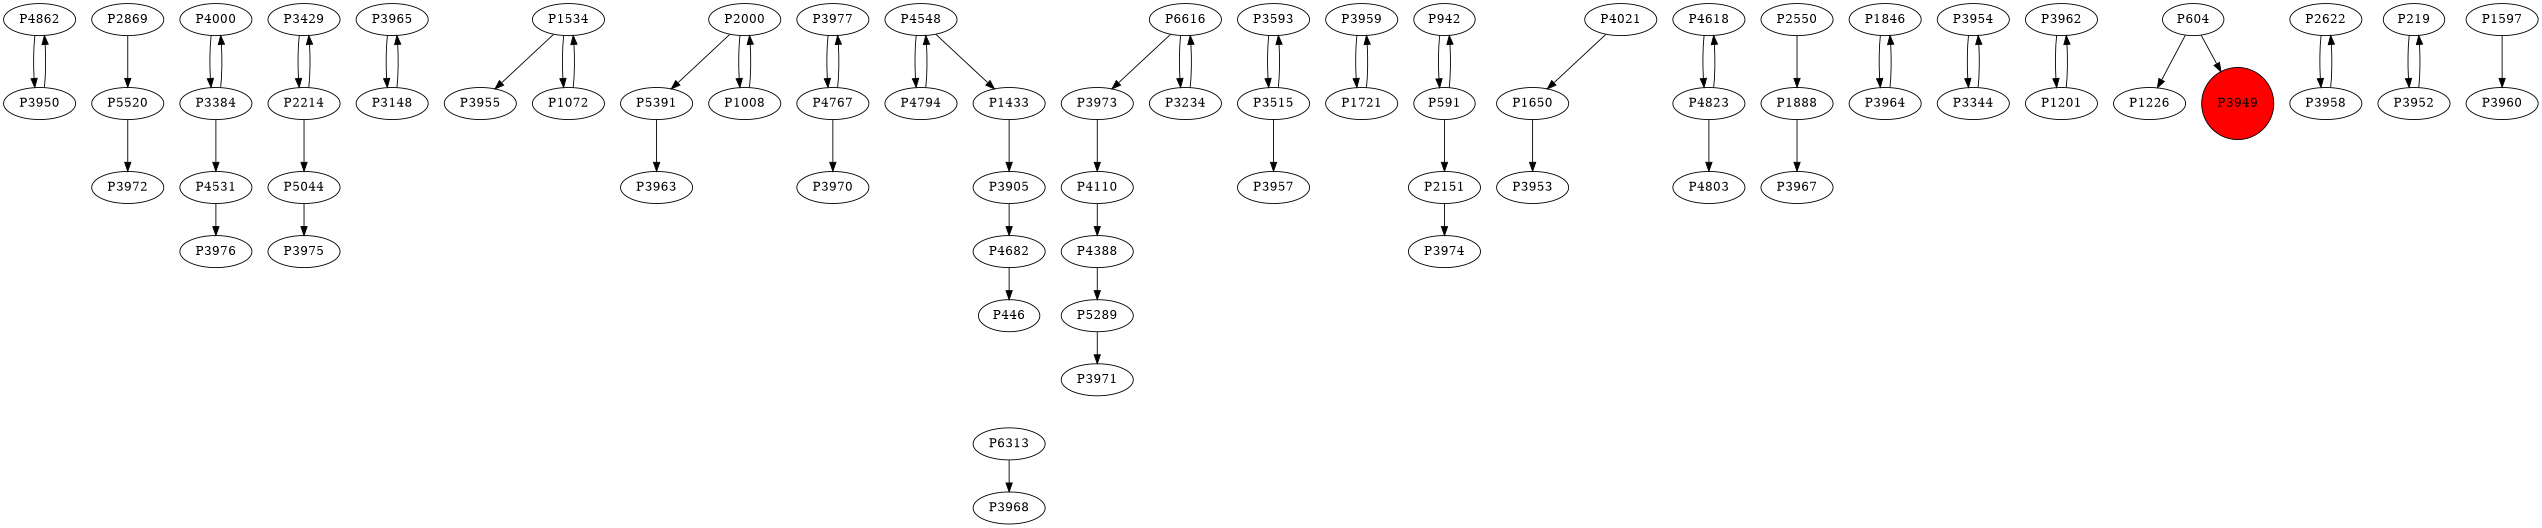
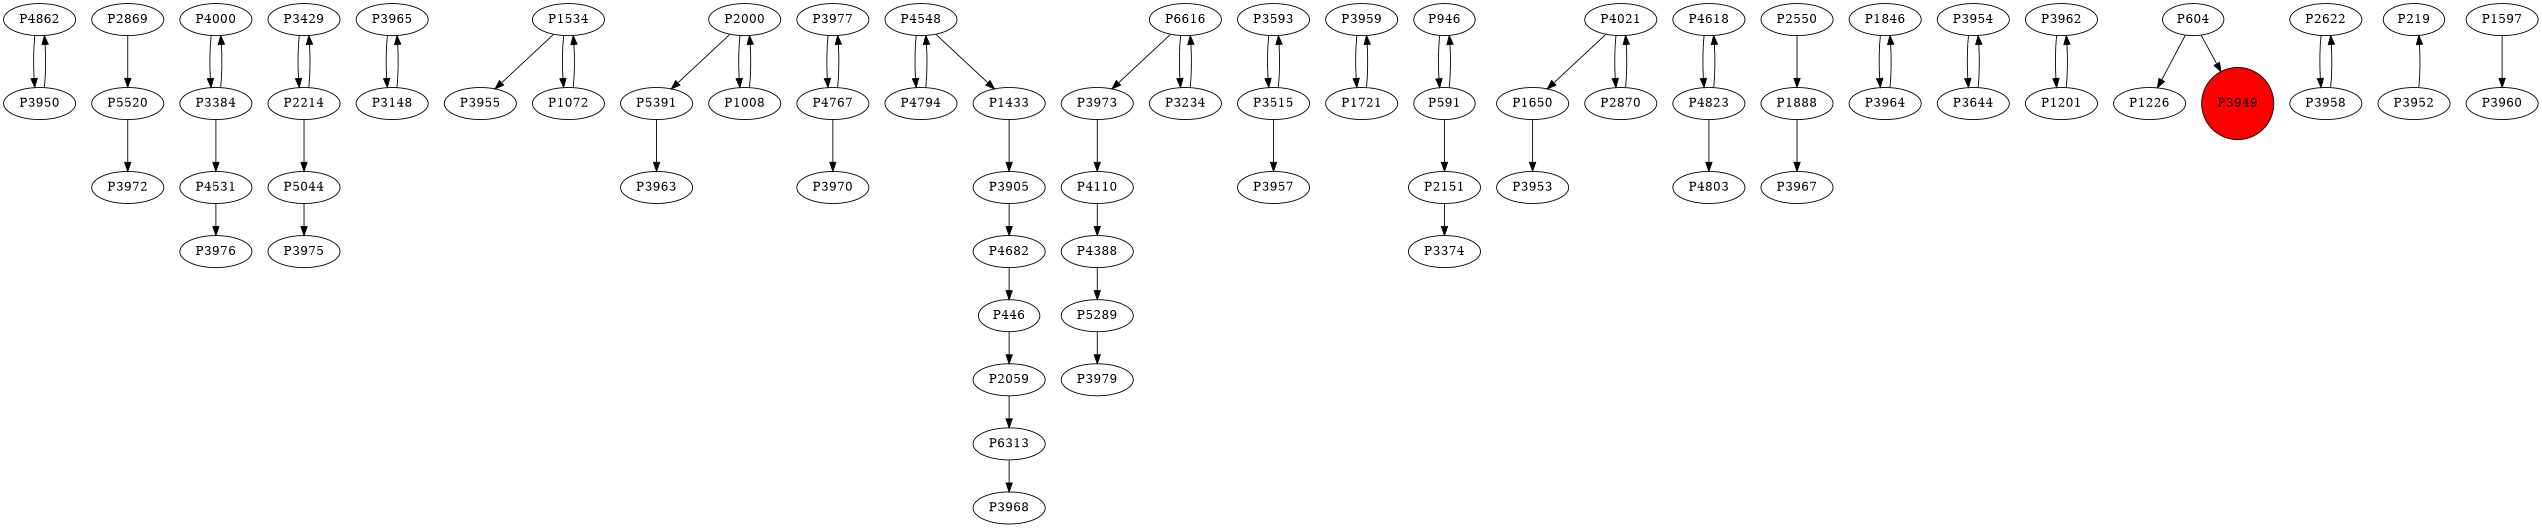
(1444, 20) -> (1444, 20)
(2408, 57) -> none
none -> (1621, 104)
(1973, 104) -> (1973, 104)
(1444, 252) -> (1444, 252)
none -> (1009, 380)
(1097, 380) -> (1097, 380)
